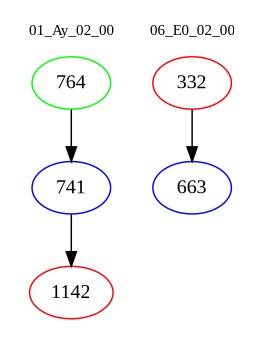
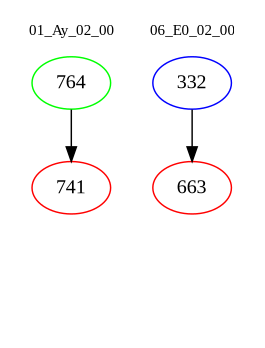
(192, 83) -> (192, 83)
(71, 188) -> (71, 188)
(192, 188) -> (192, 188)
(71, 293) -> none
